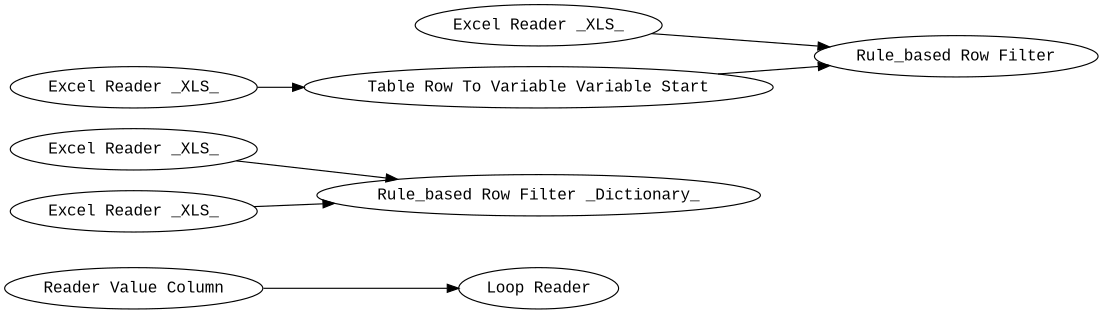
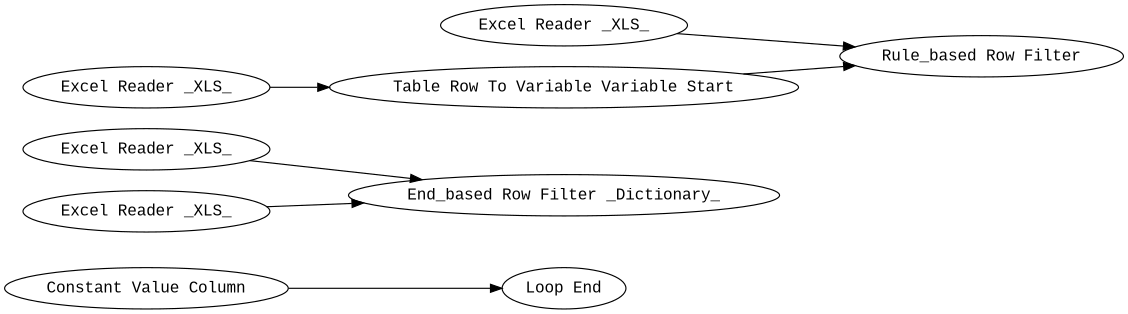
(539, 195) -> (564, 195)
(134, 288) -> (146, 288)
(539, 288) -> (564, 288)
